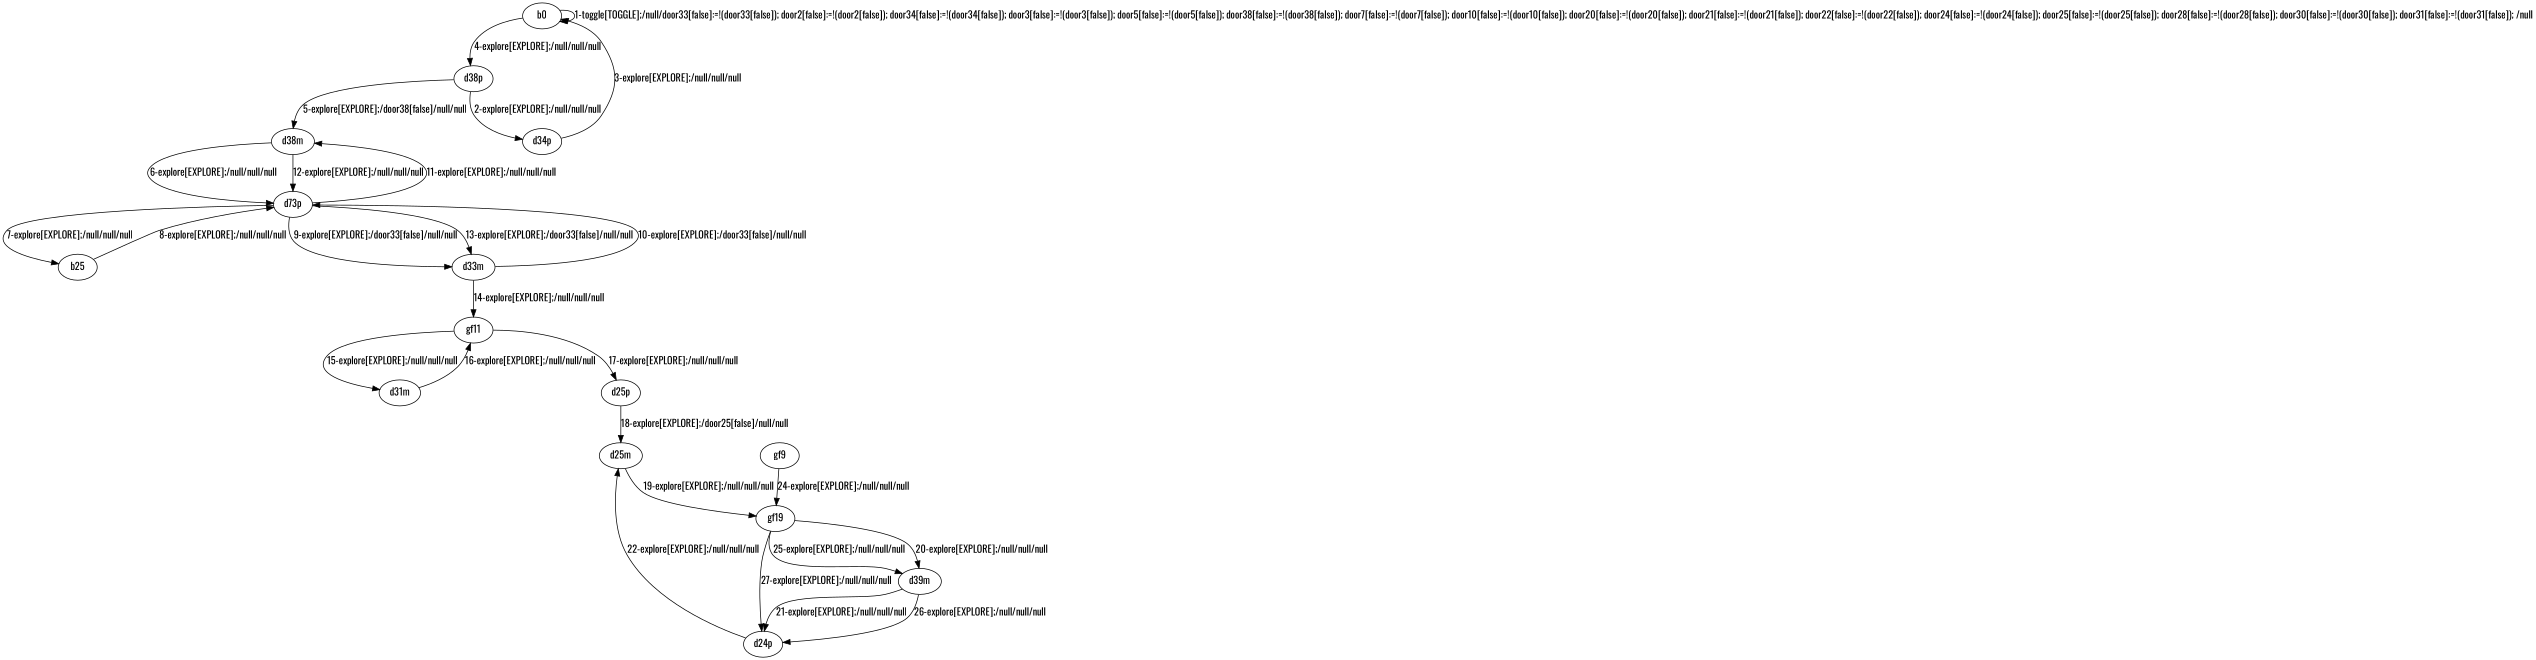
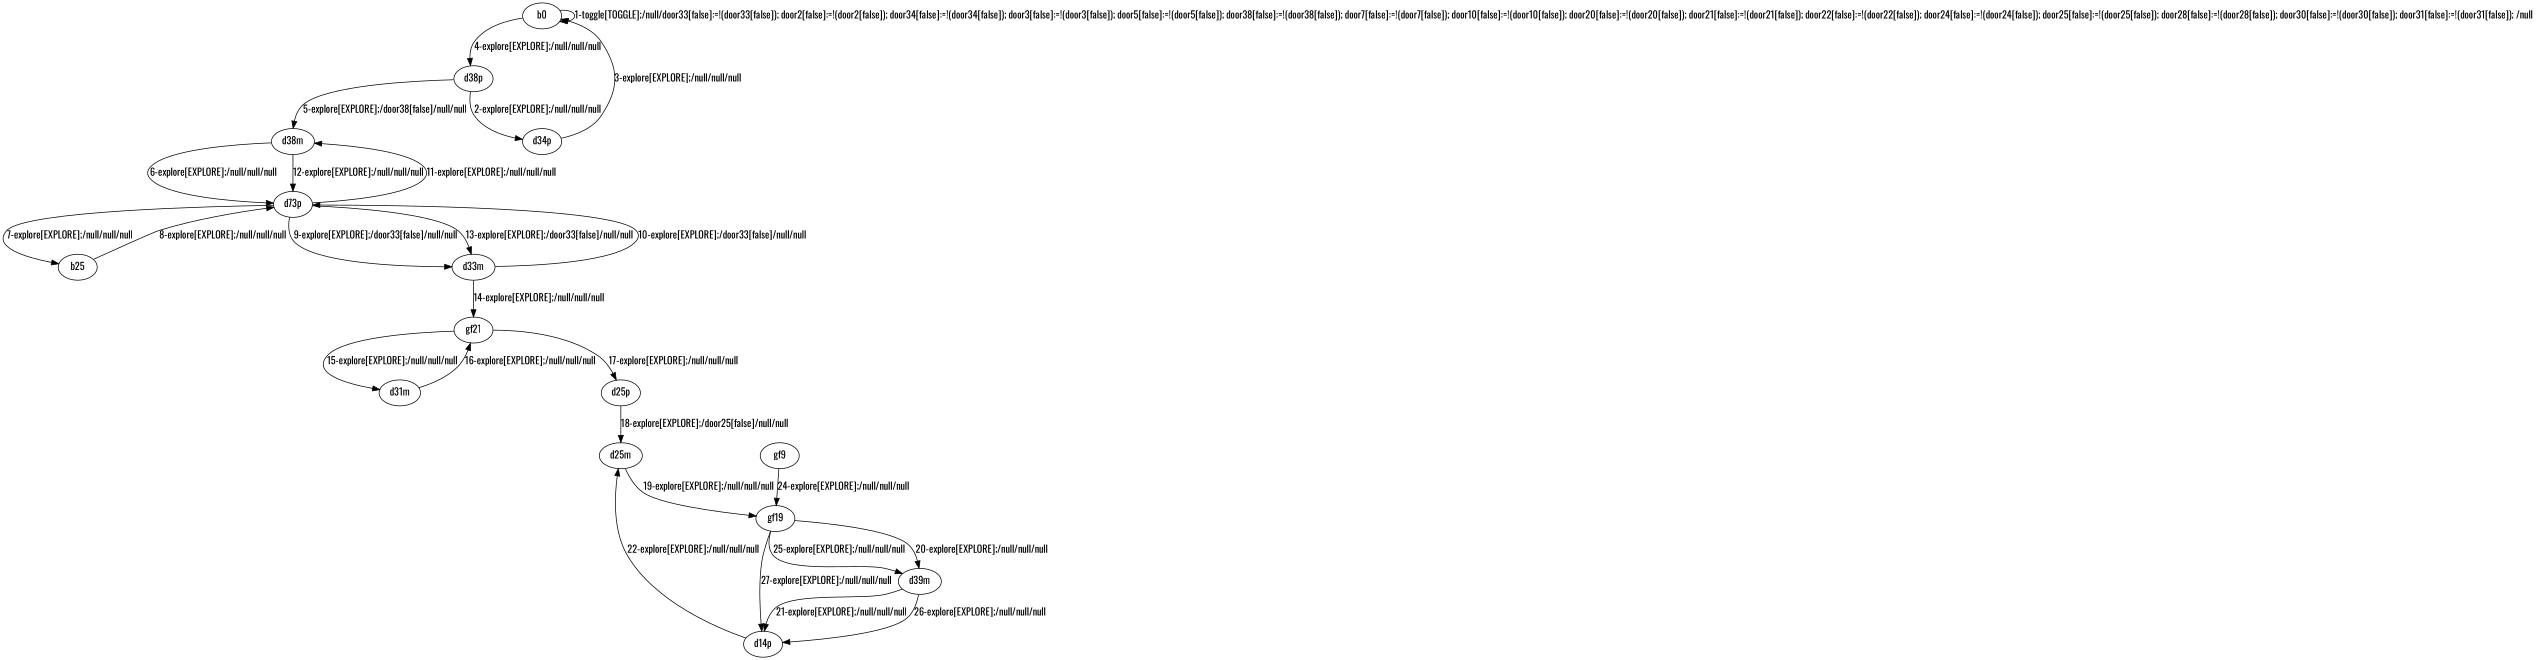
(474, 330) -> (474, 330)
(763, 644) -> (763, 644)
